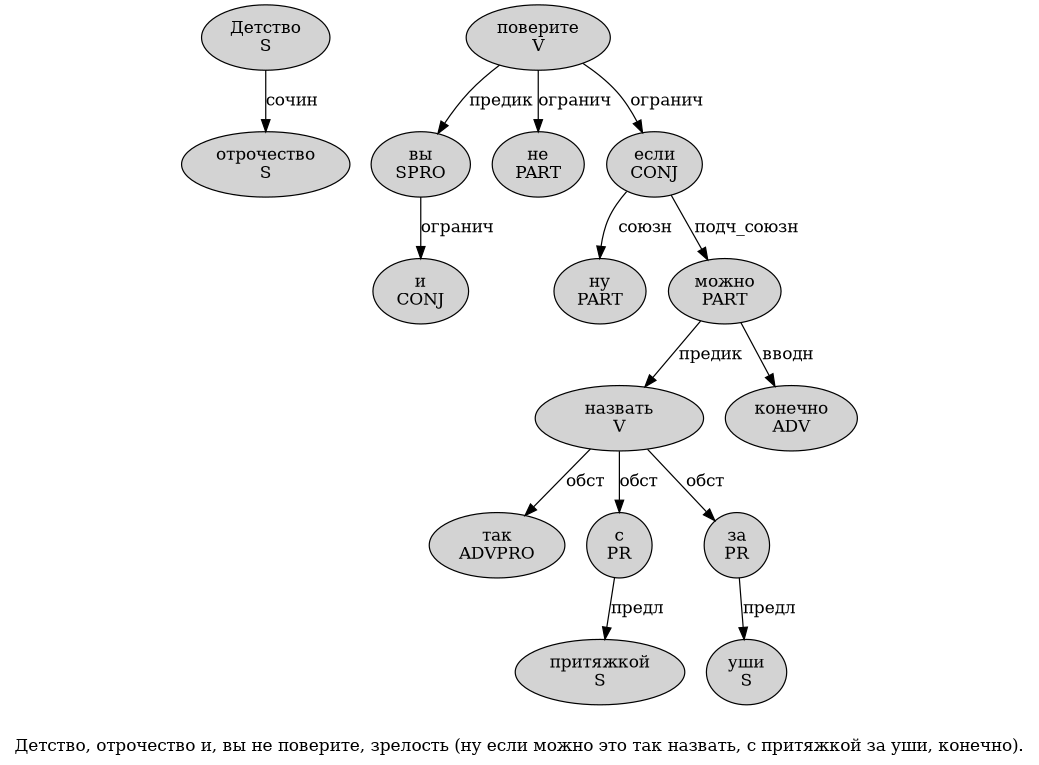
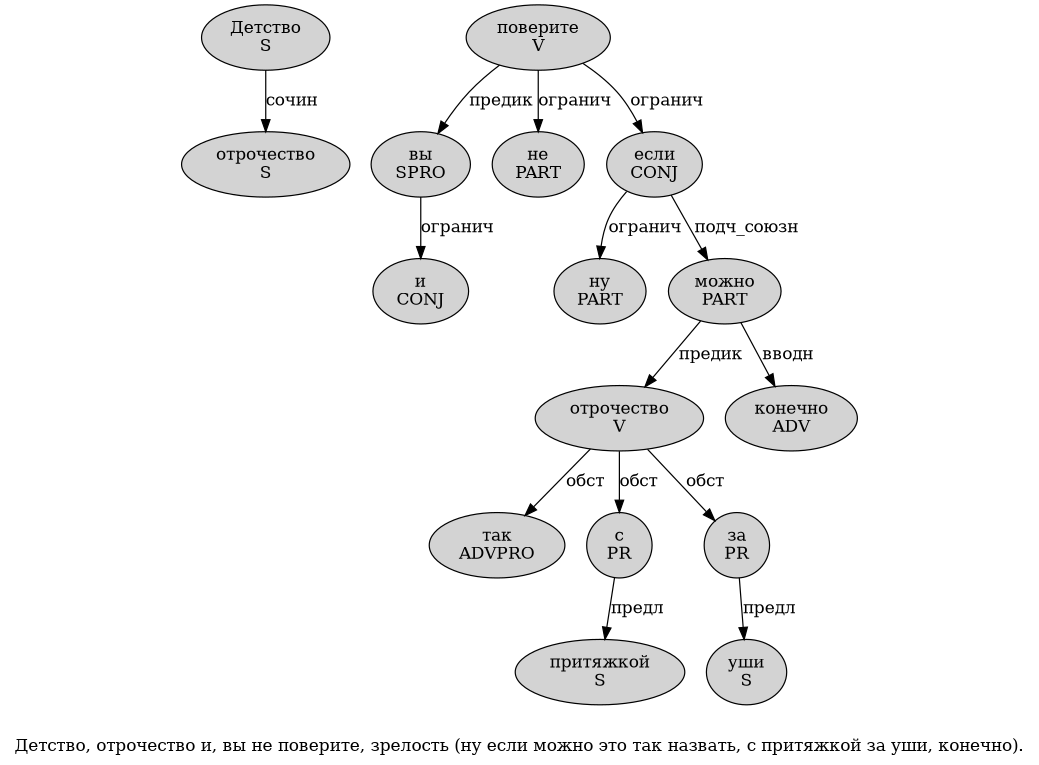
(645, 228) -> (645, 228)
(619, 418) -> (619, 418)
